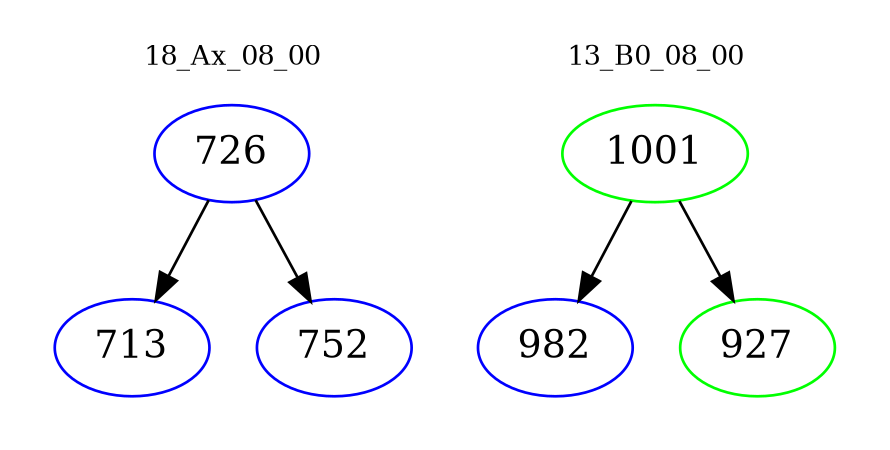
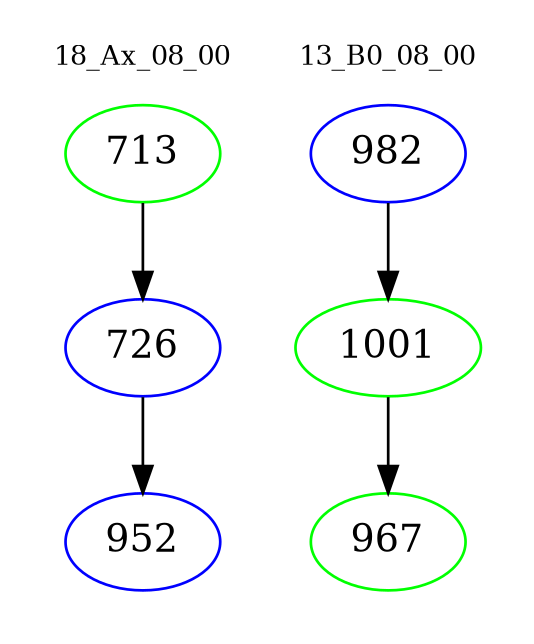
(189, 238) -> (143, 237)
(611, 239) -> (388, 237)
(132, 348) -> (143, 154)
(334, 348) -> (143, 542)
(758, 348) -> (388, 542)
